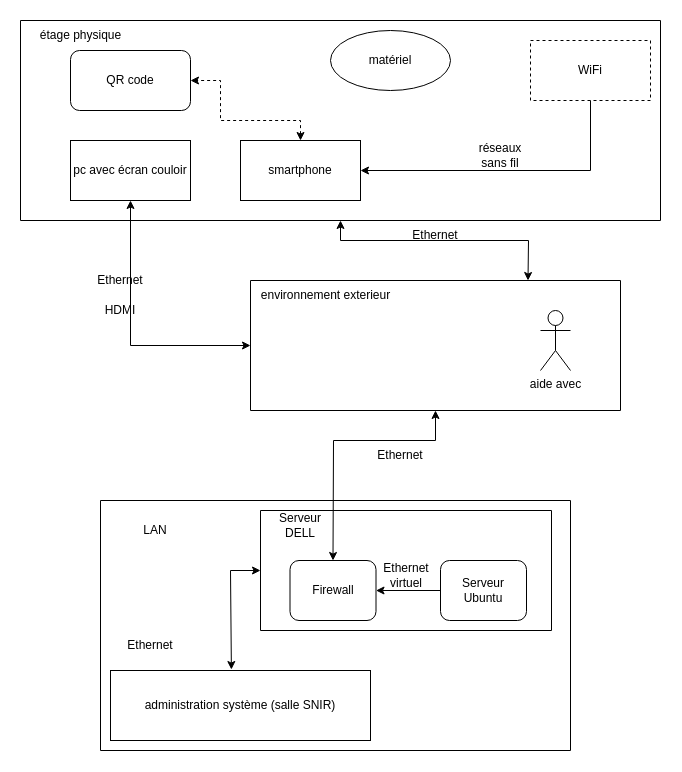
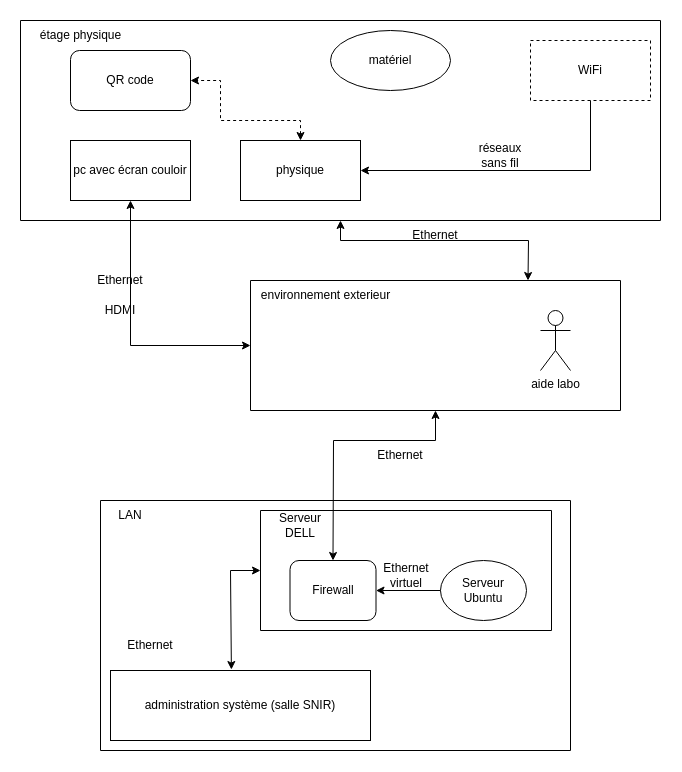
(301, 171) -> (301, 171)
(556, 385) -> (556, 385)
(156, 531) -> (131, 516)
(484, 591) -> (484, 591)
